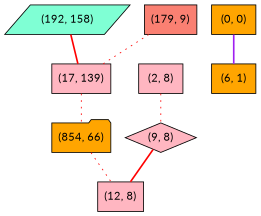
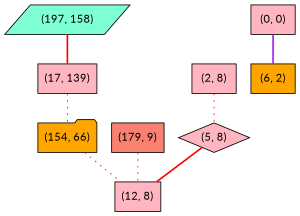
(67, 20) -> (67, 20)
(234, 20) -> (273, 20)
(126, 49) -> (138, 167)
(234, 79) -> (273, 79)
(81, 138) -> (67, 138)
(161, 138) -> (214, 138)
